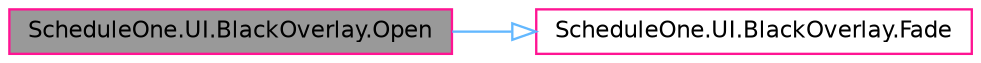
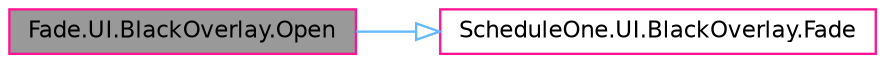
(231, 32) -> (183, 32)
